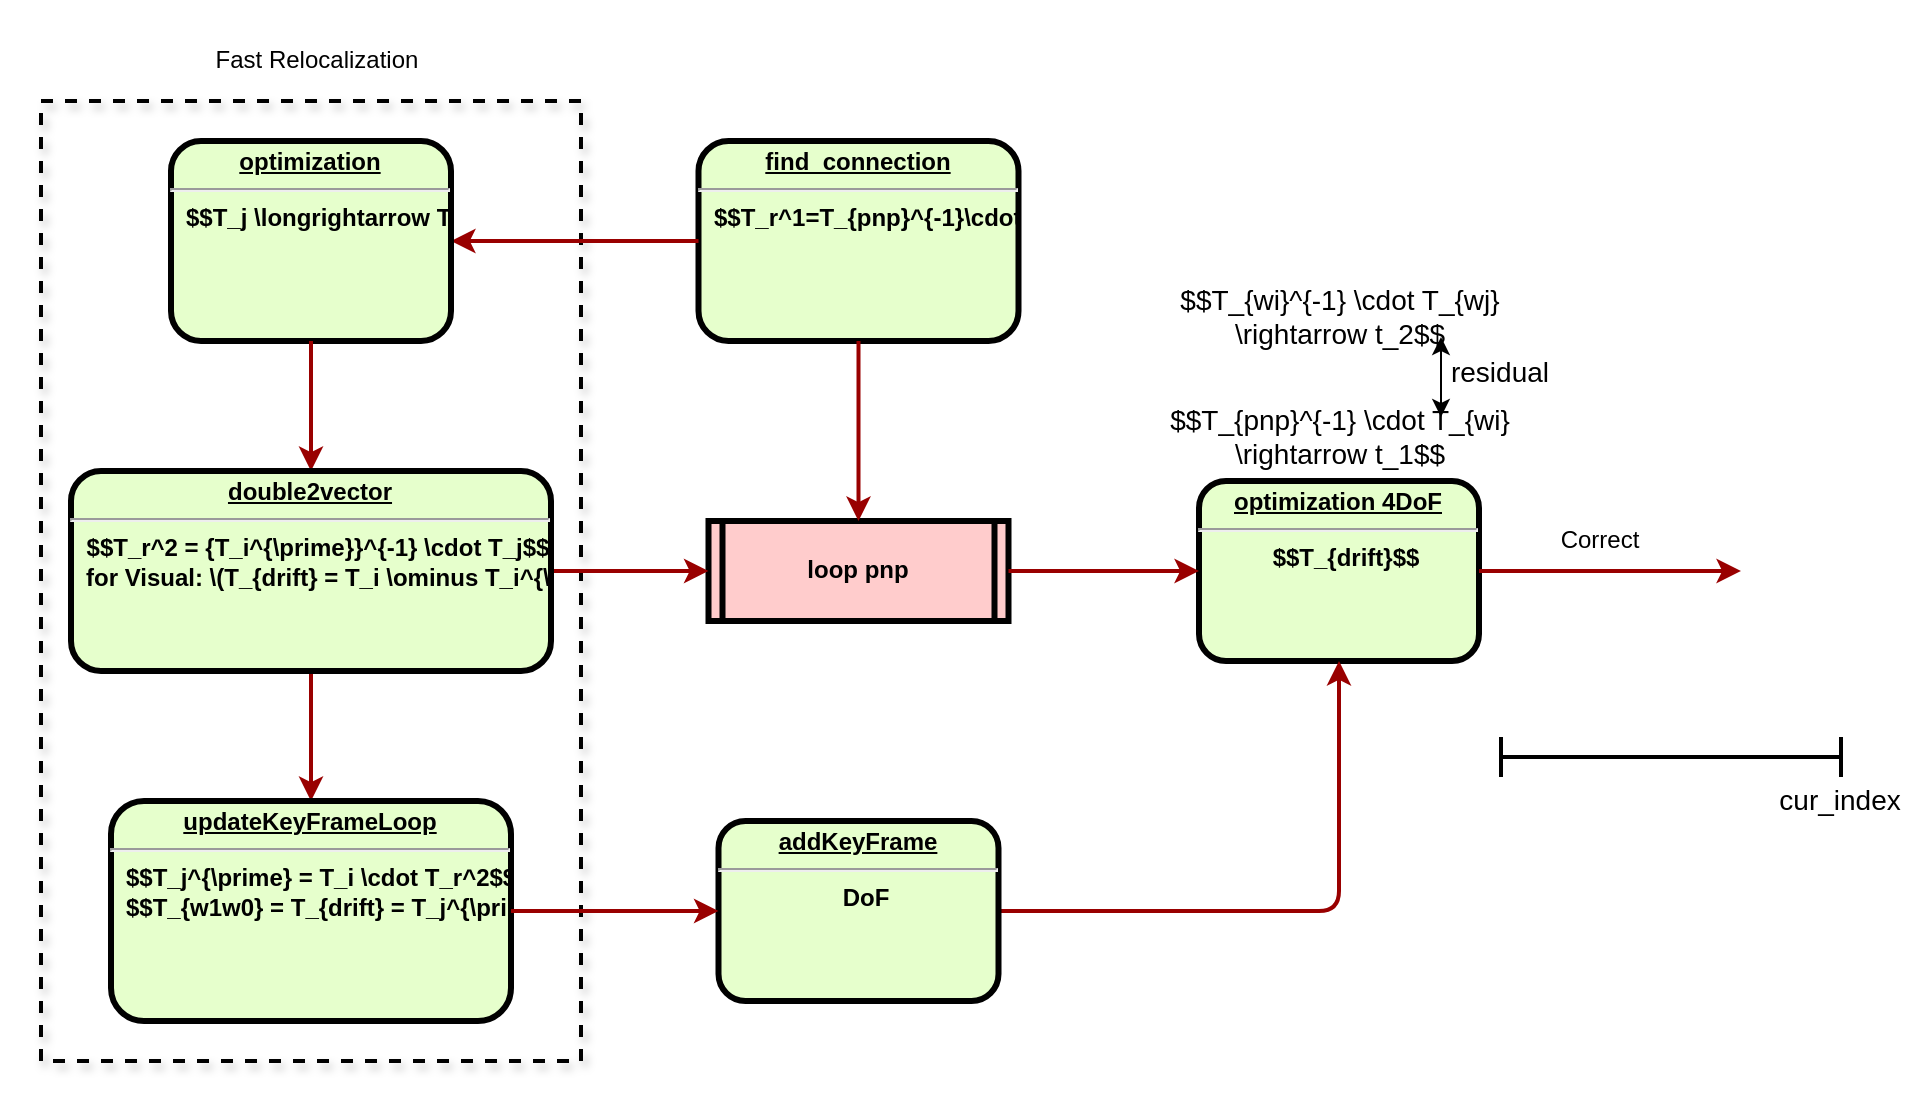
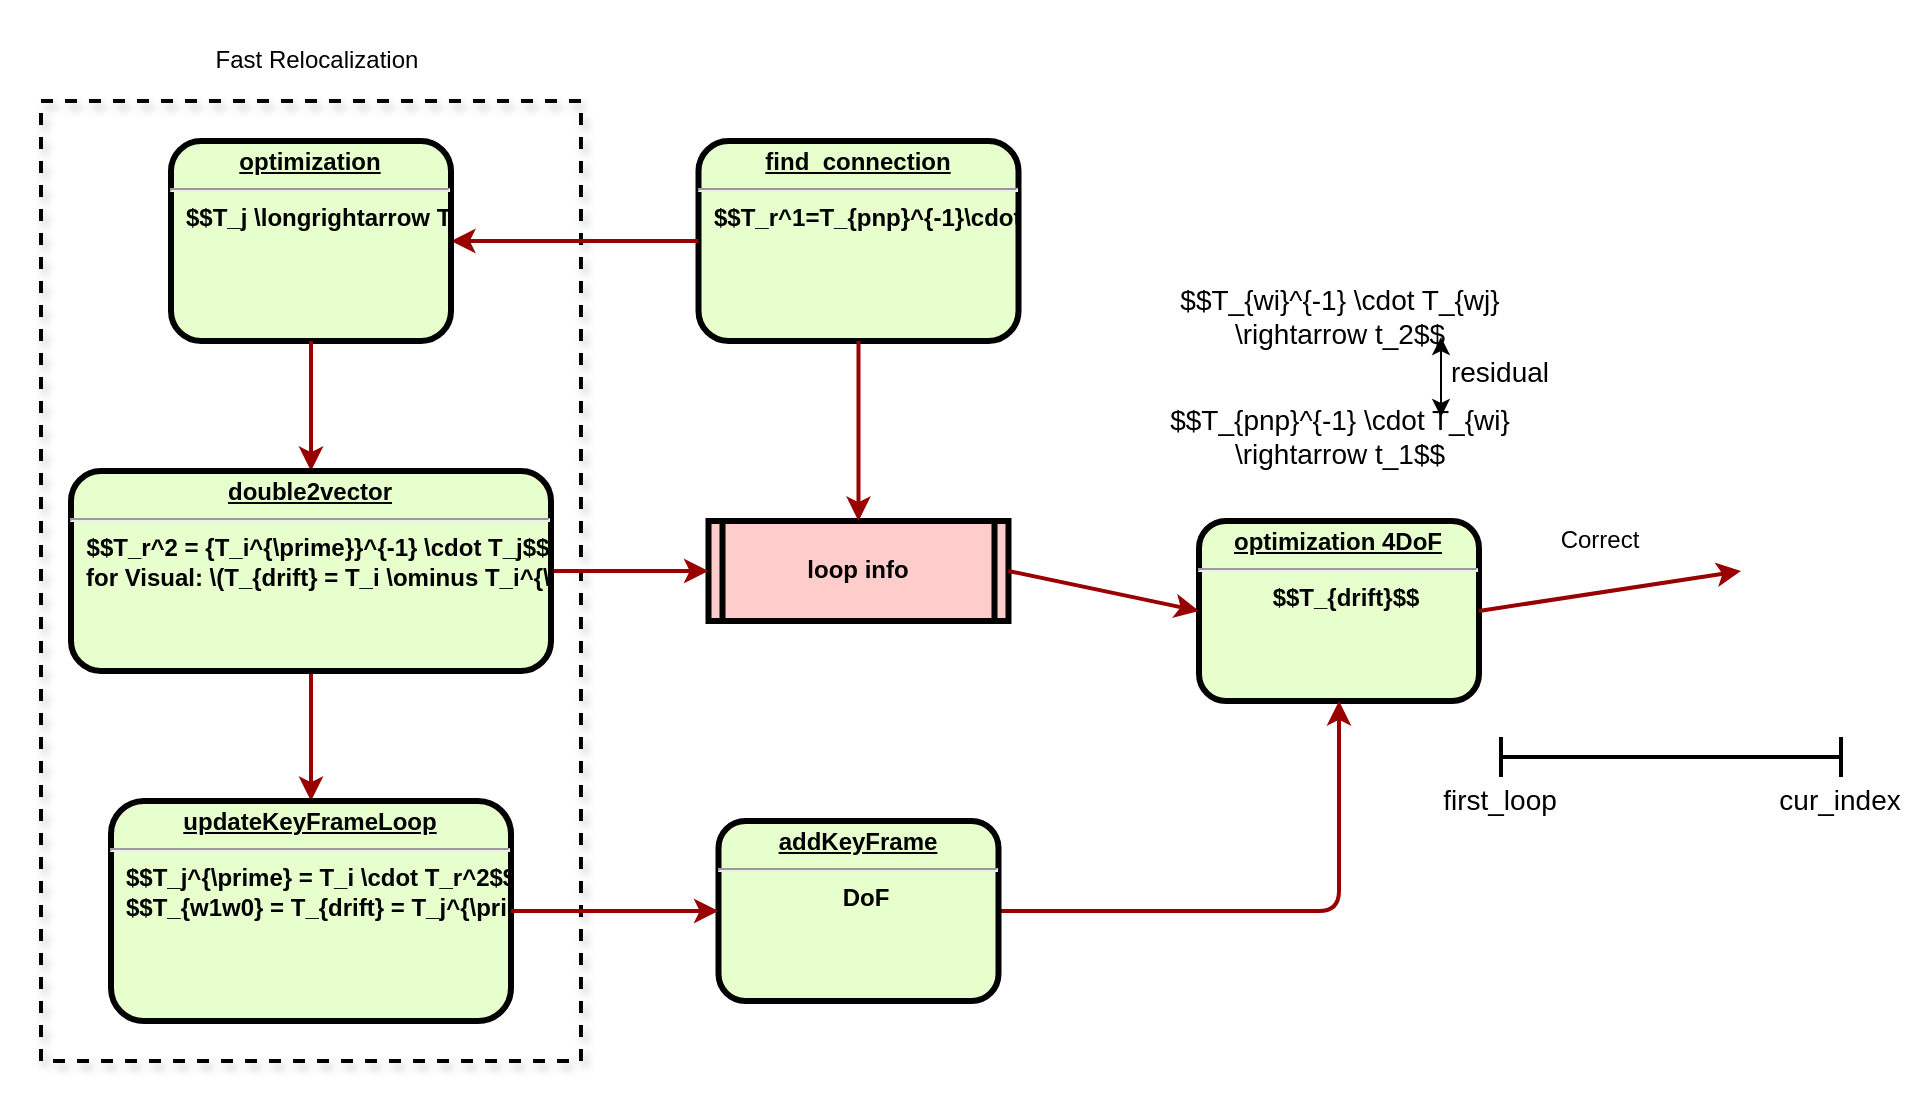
(859, 571) -> (859, 571)
(1339, 571) -> (1339, 611)
none -> (1501, 801)
